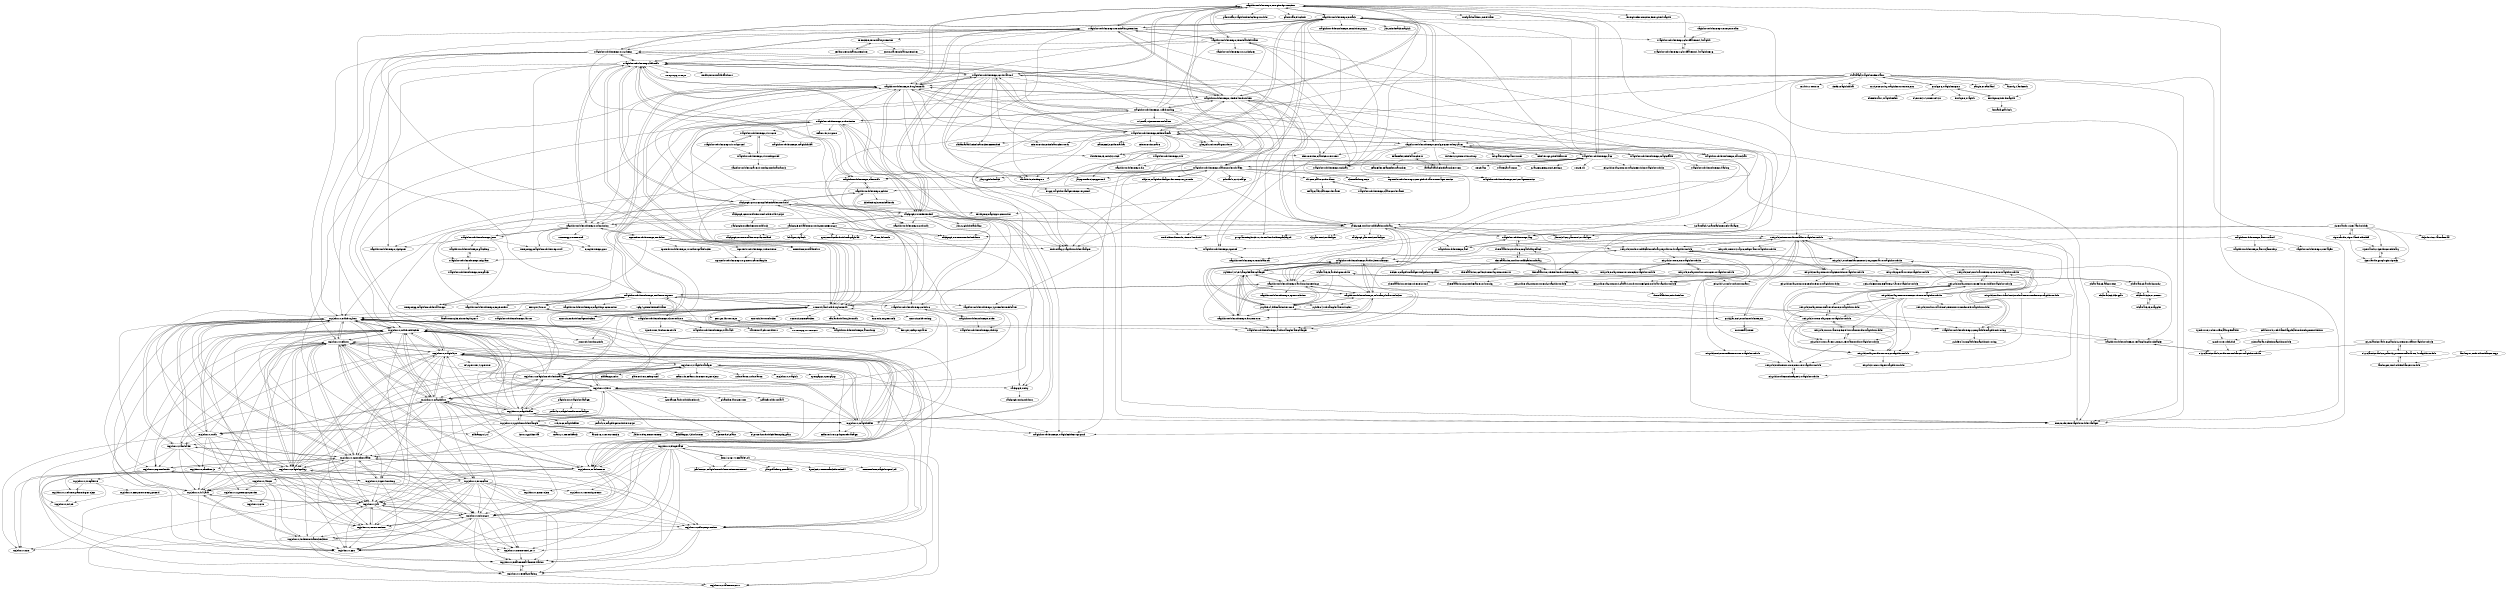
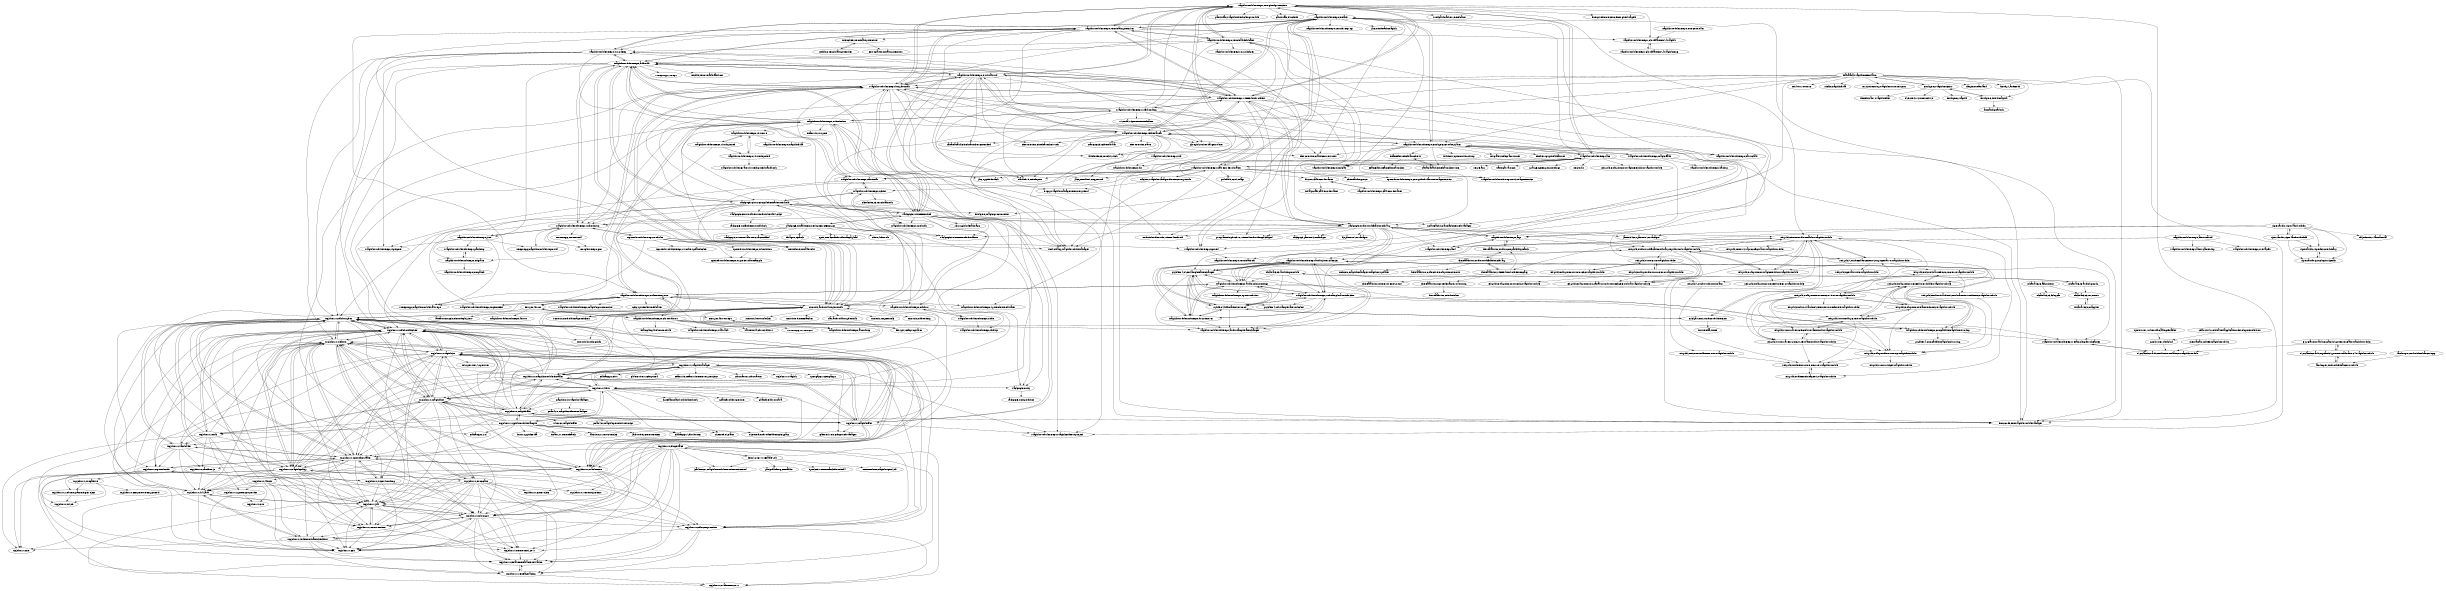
(1332, 254) -> (1290, 251)
(1891, 284) -> none
(802, 319) -> (799, 319)
(661, 330) -> (655, 330)
